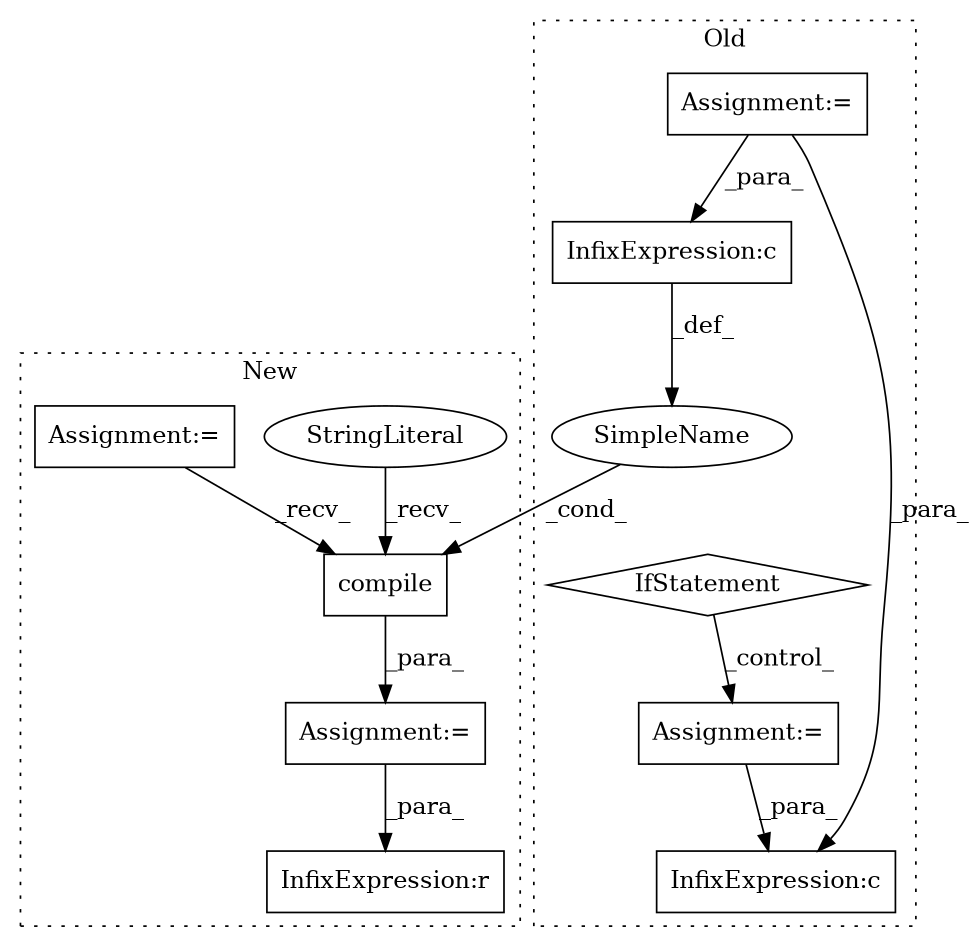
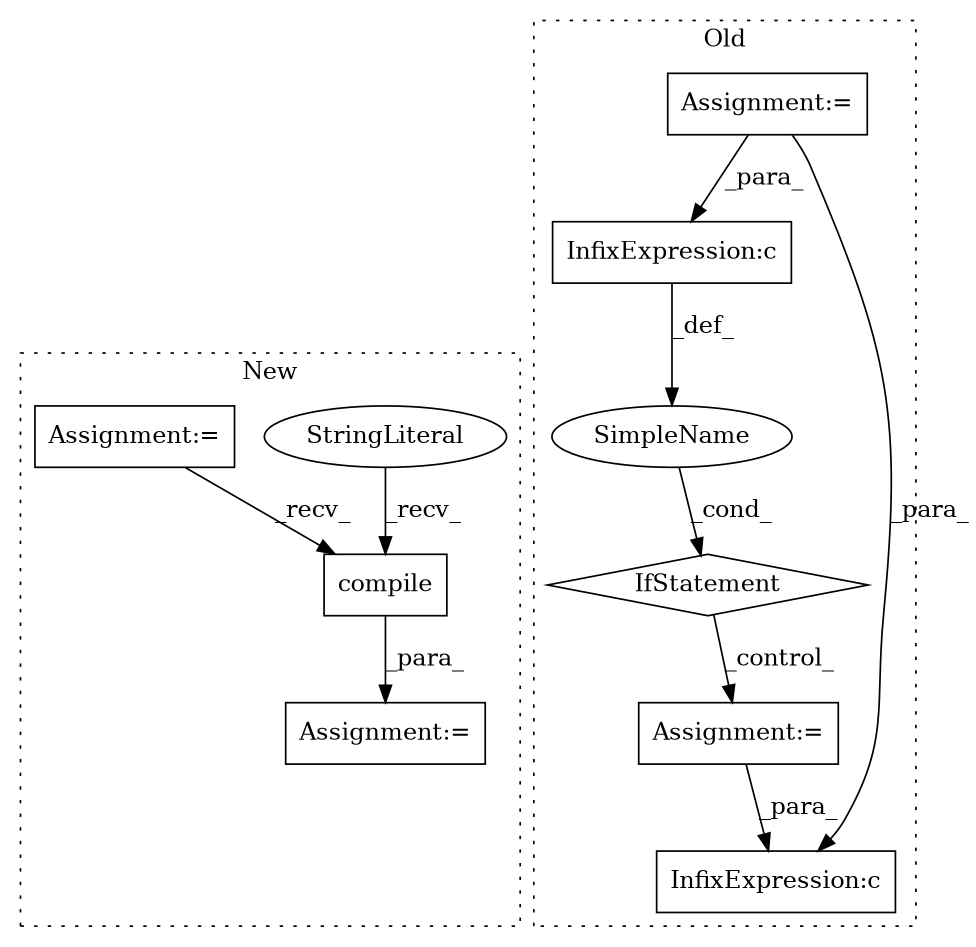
(547, 501) -> (688, 503)
(385, 882) -> none
